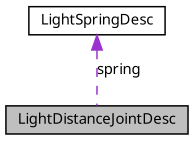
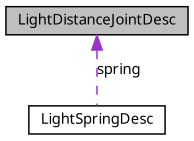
(97, 78) -> (97, 78)
